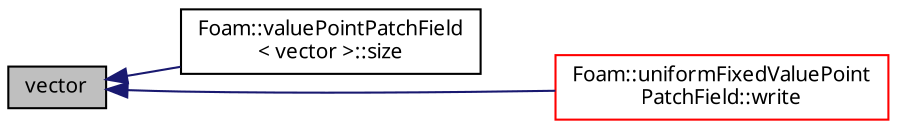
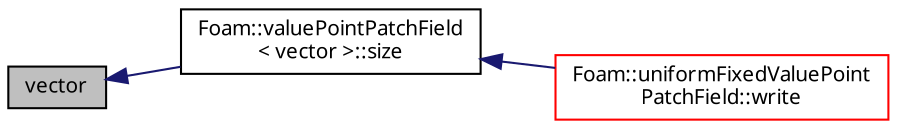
(342, 93) -> (528, 65)
